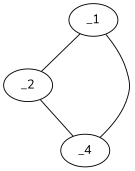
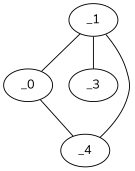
(28, 85) -> (28, 85)
none -> (93, 85)
